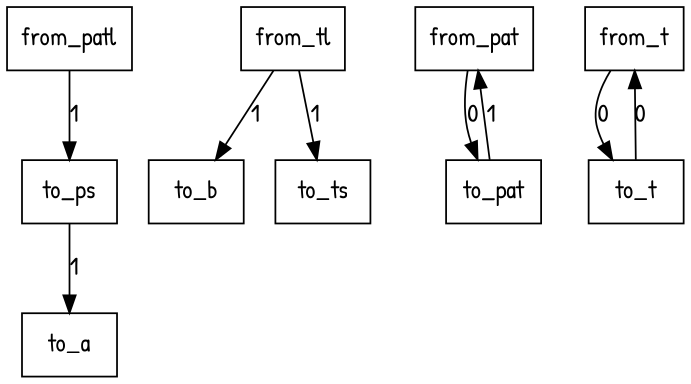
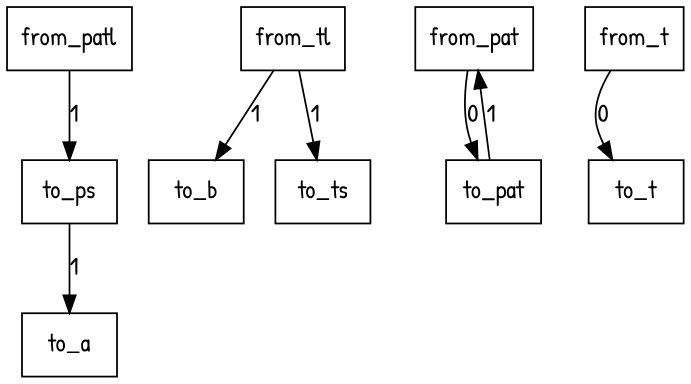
(635, 124) -> none
